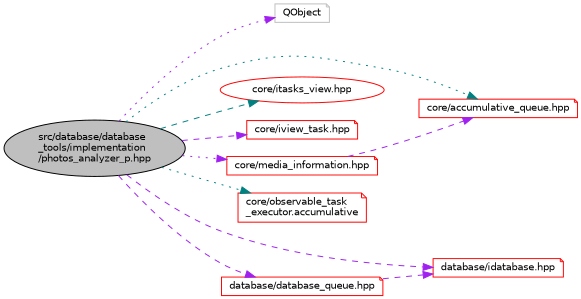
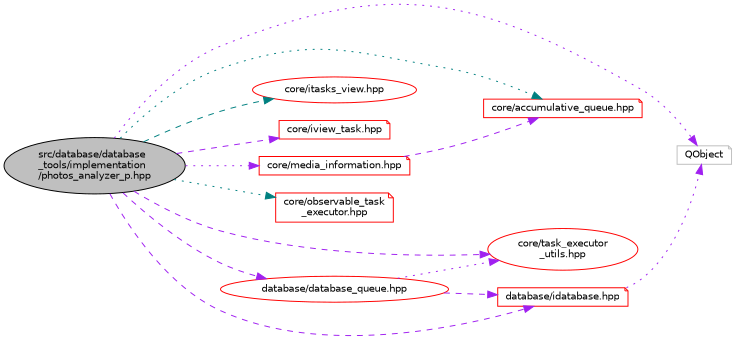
(302, 208) -> (335, 208)
none -> (674, 239)
none -> (563, 249)
(302, 286) -> (335, 289)
